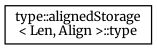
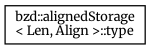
(78, 25) -> (75, 25)
